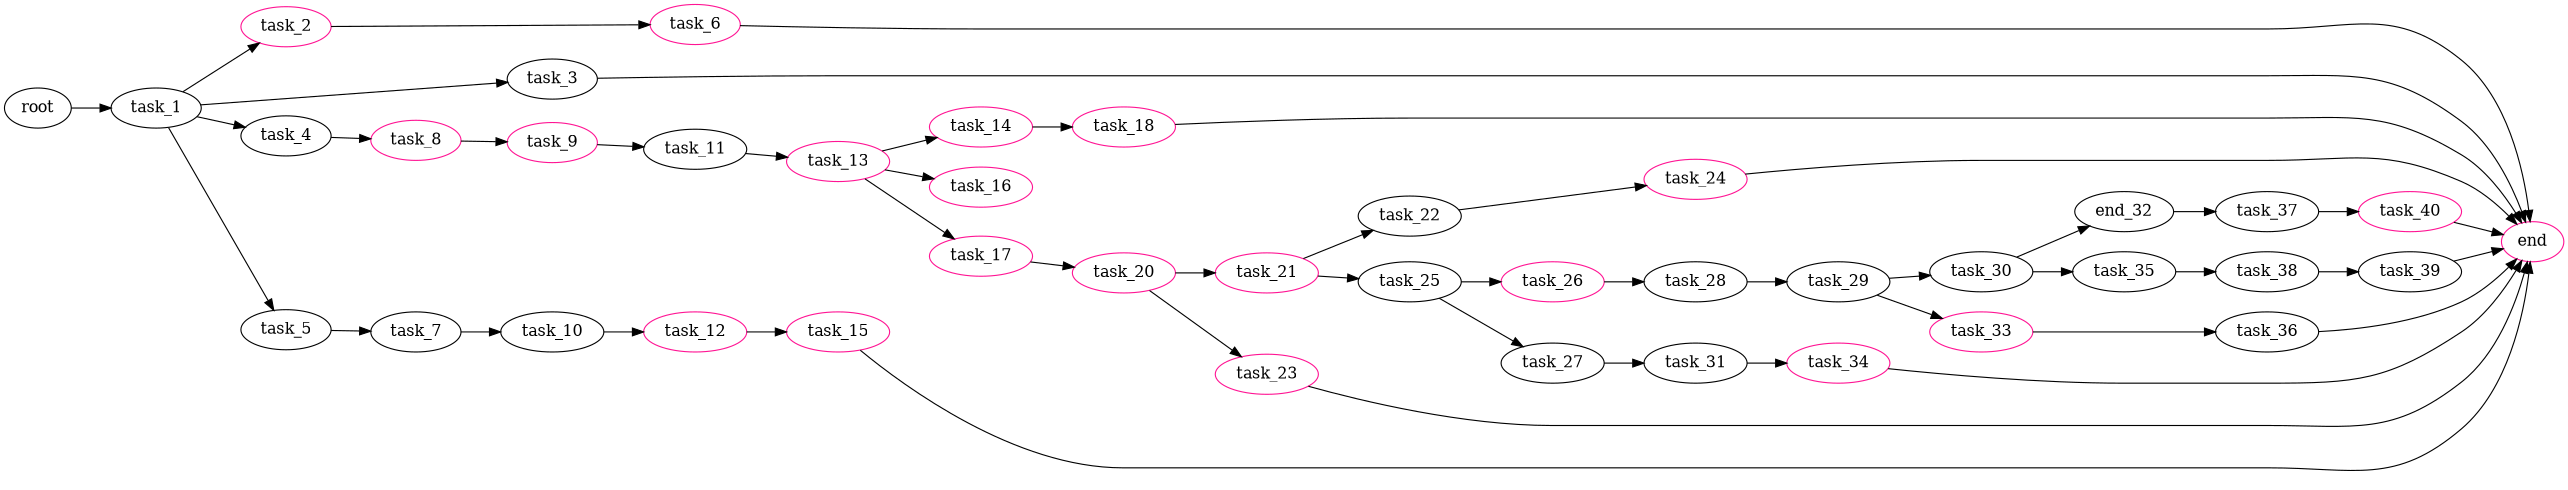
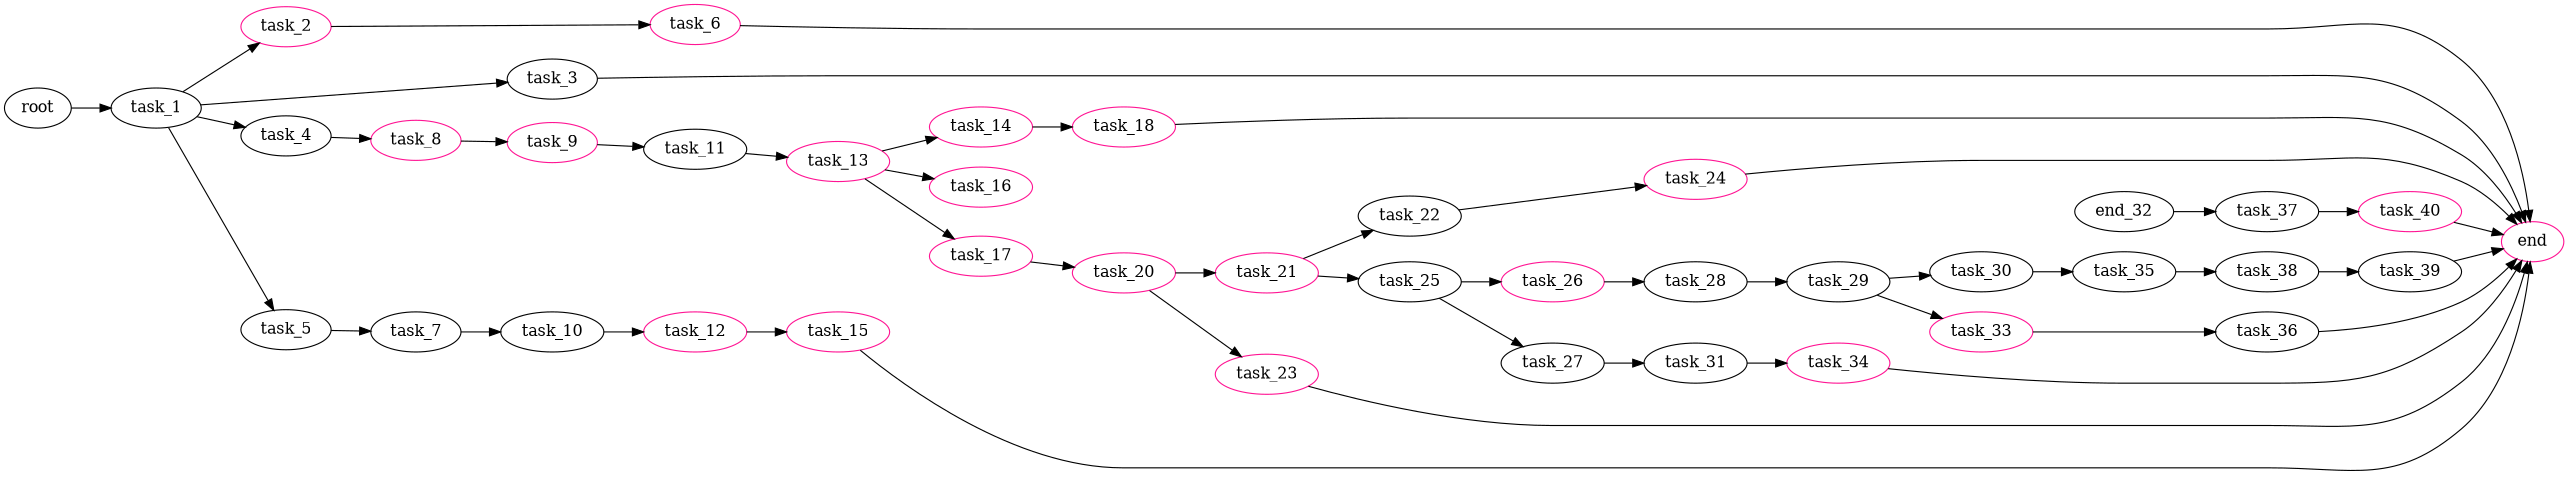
(2048, 244) -> none
